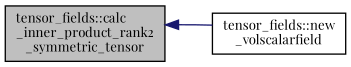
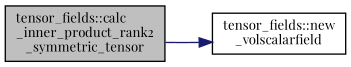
(196, 25) -> (182, 43)
